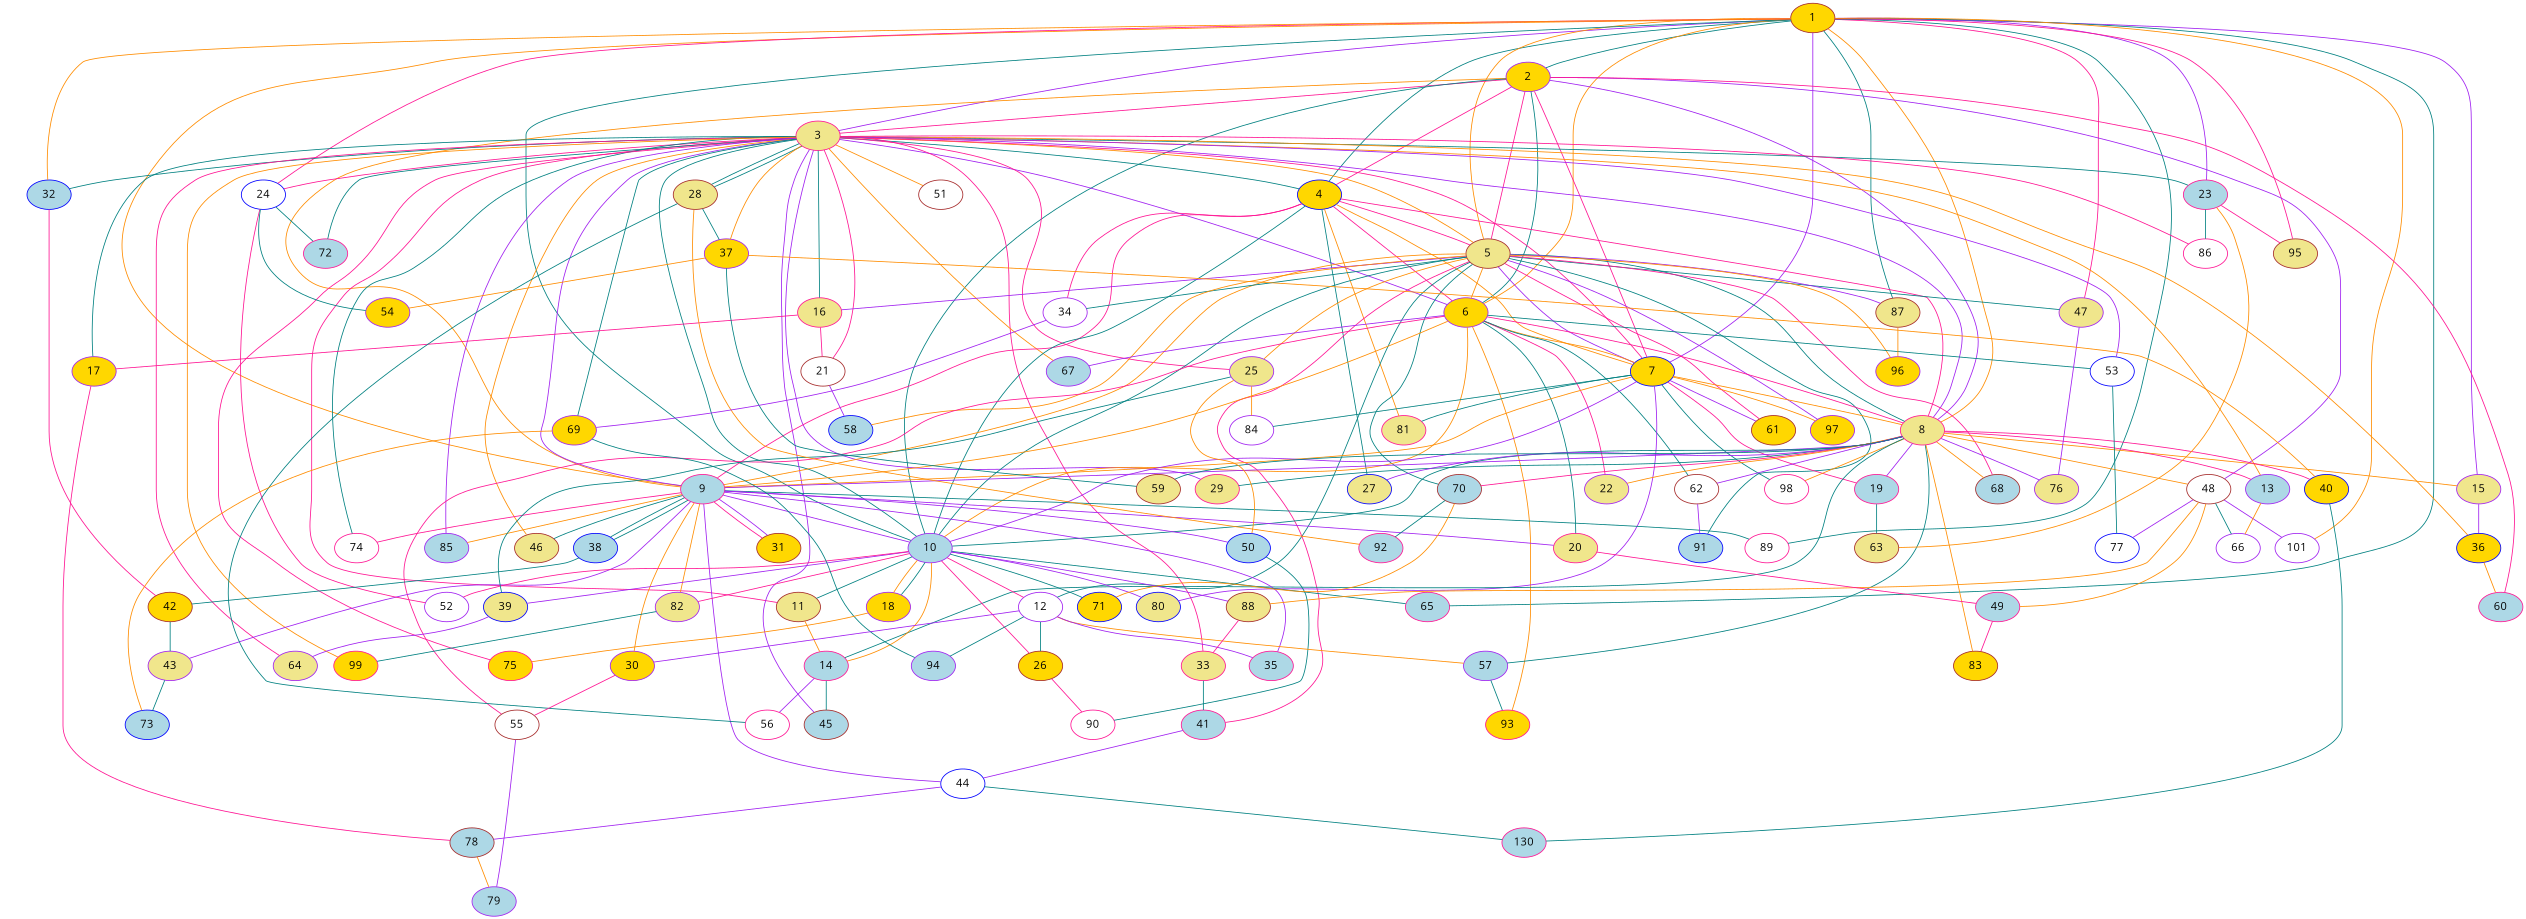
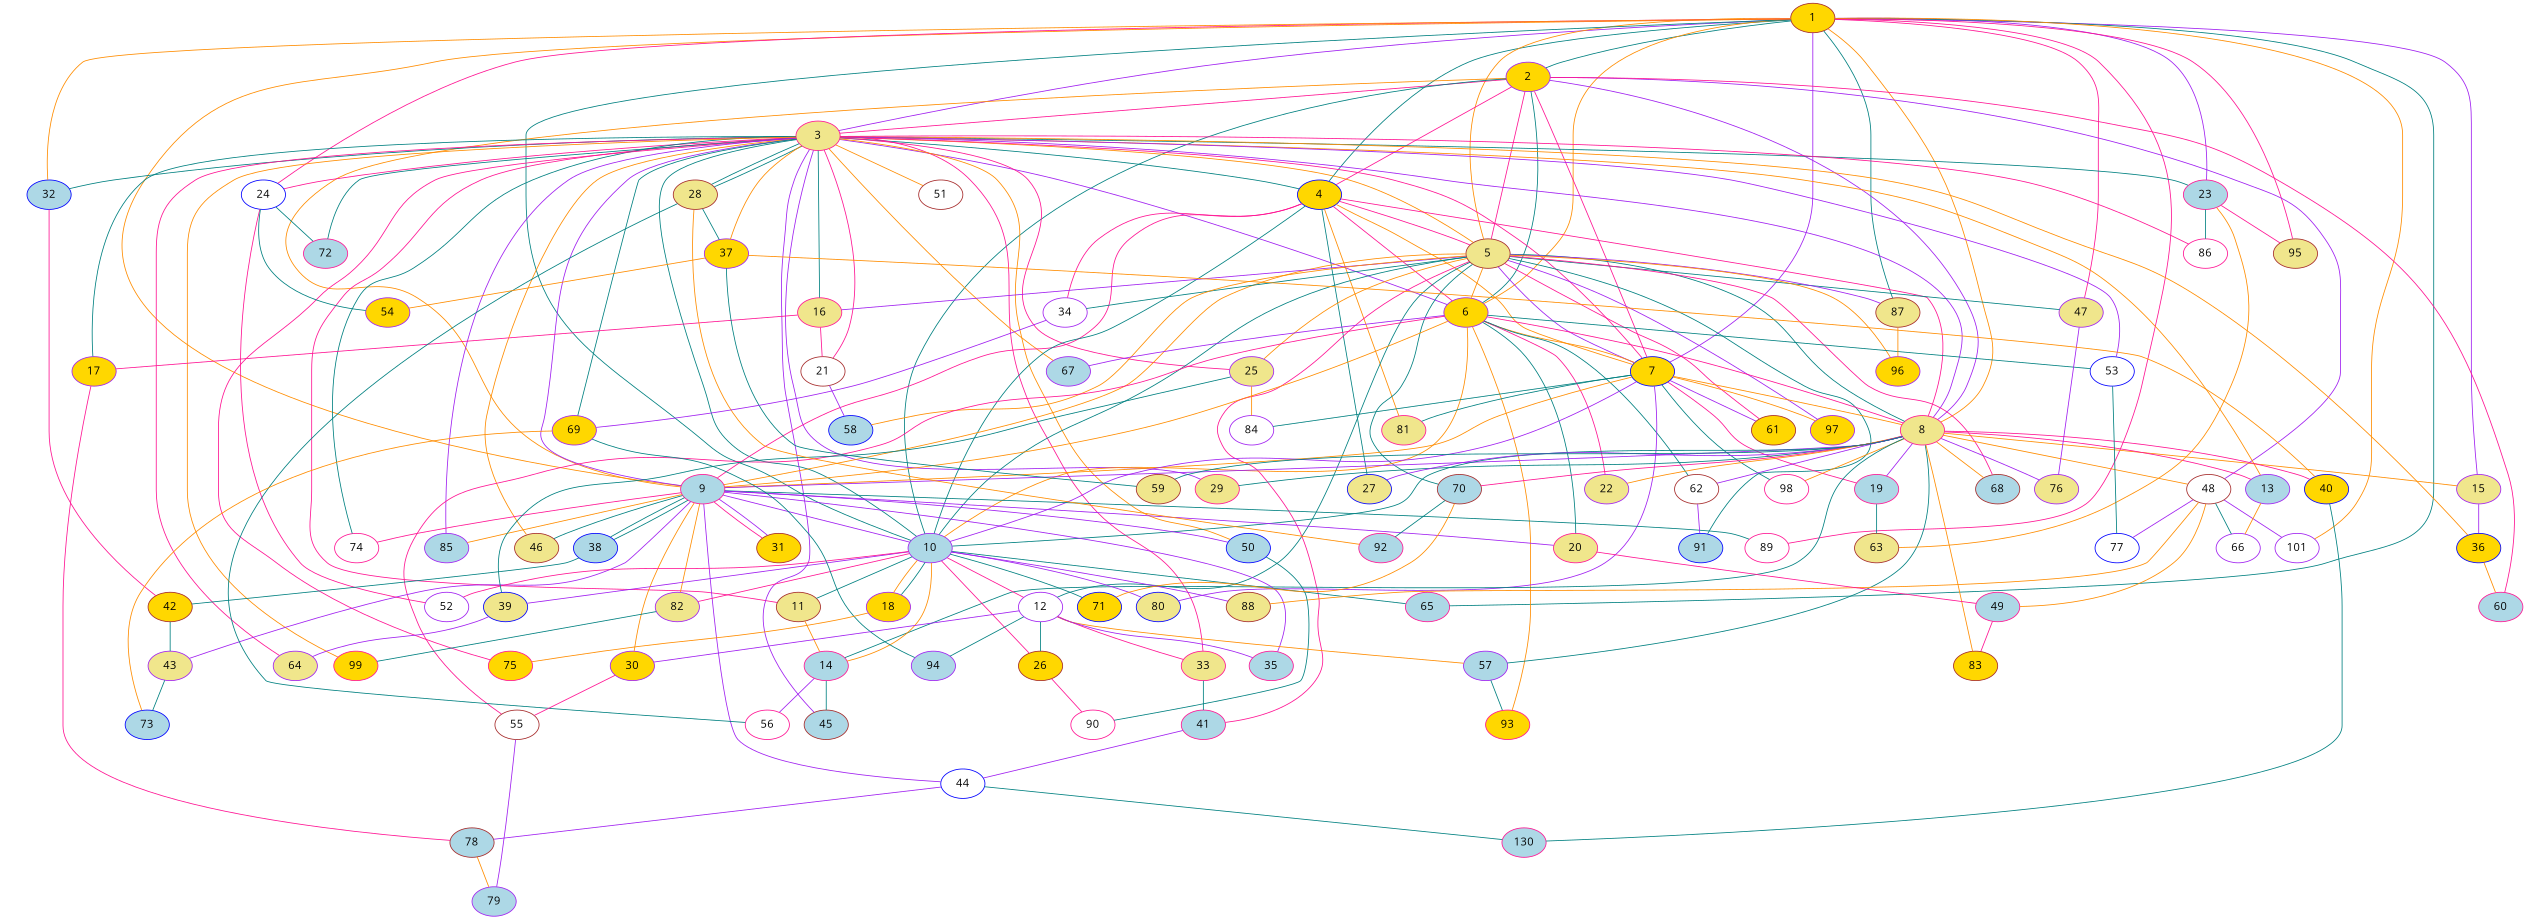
(2162, 296) -> (2162, 296)
(1205, 455) -> (1017, 313)
(1226, 636) -> (1120, 640)
